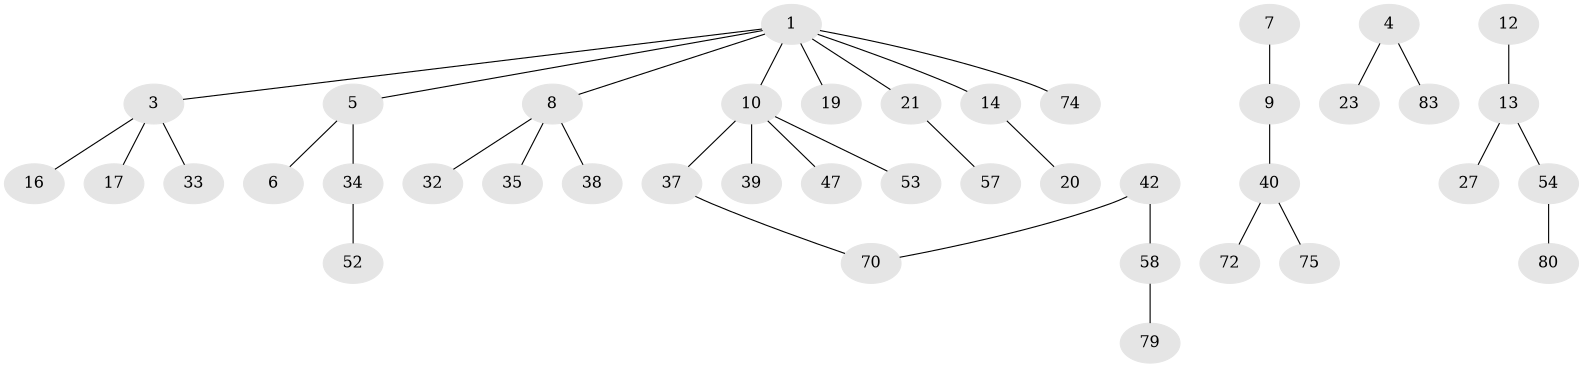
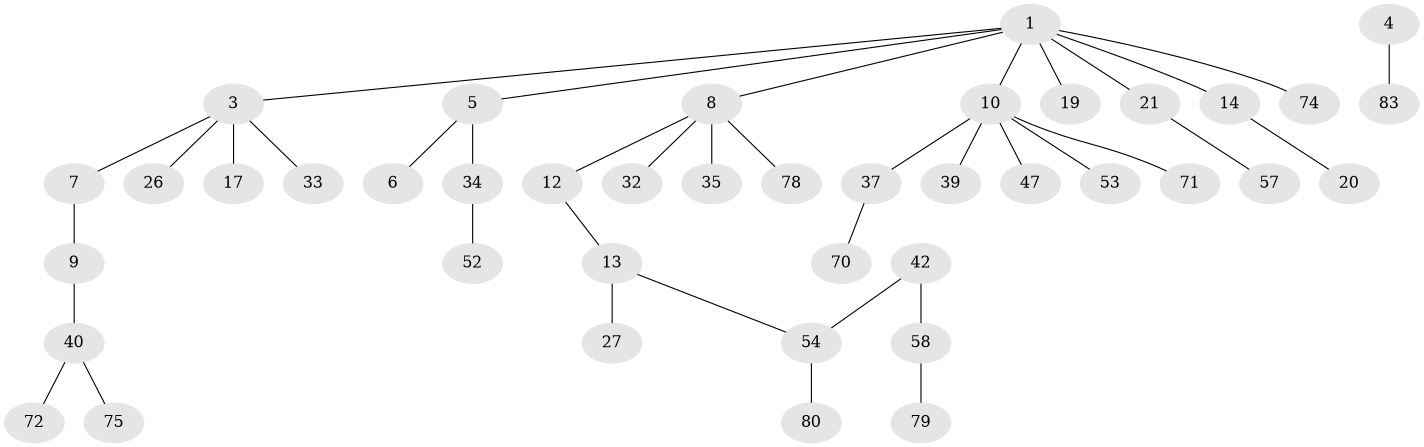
(1349, 104) -> none
none -> (154, 144)
none -> (632, 144)
(34, 184) -> (154, 184)
(592, 184) -> (791, 184)
none -> (1190, 184)
(1015, 232) -> (866, 303)
